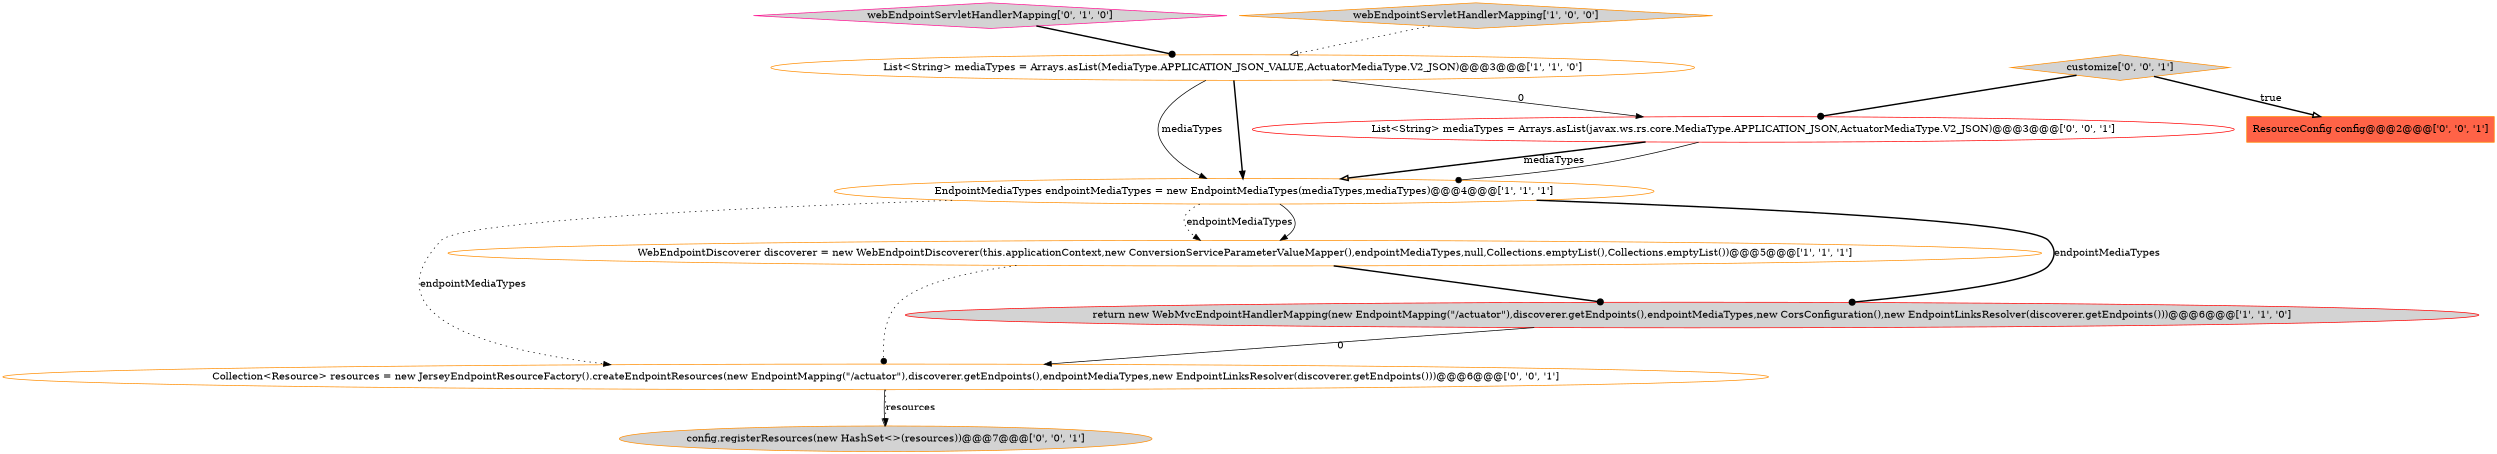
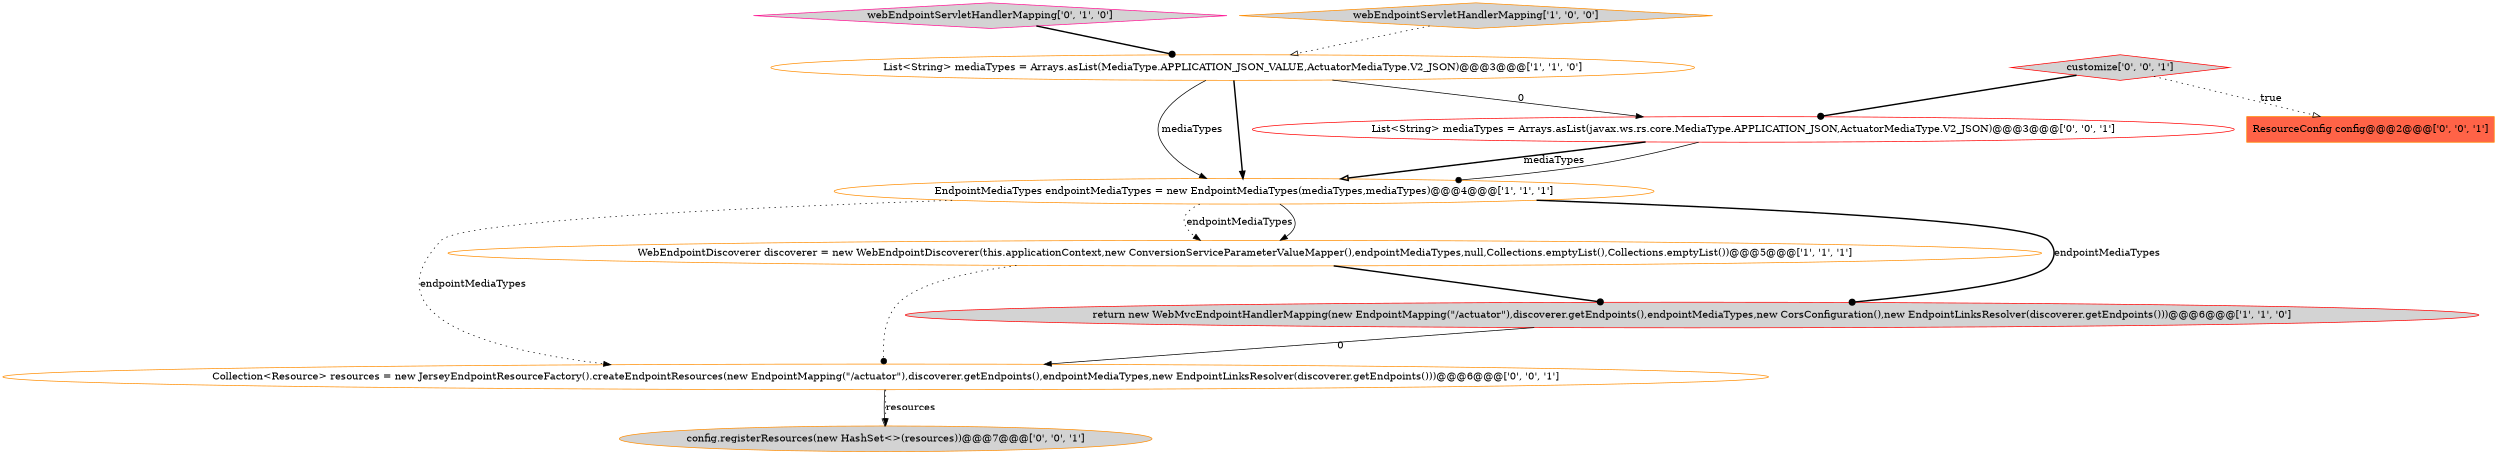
(2120, 68) -> (2120, 68)
(2234, 96) -> (2234, 96)
